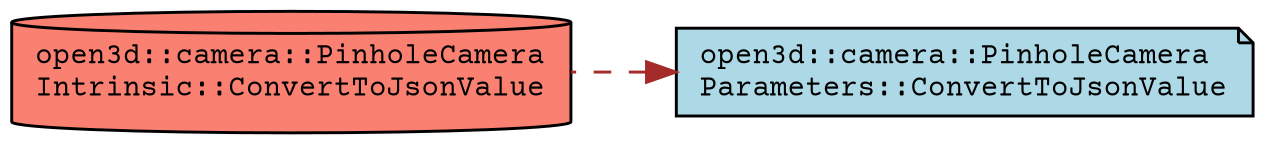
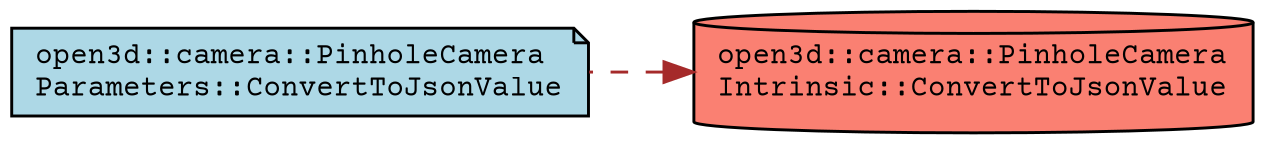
(609, 72) -> (626, 72)
